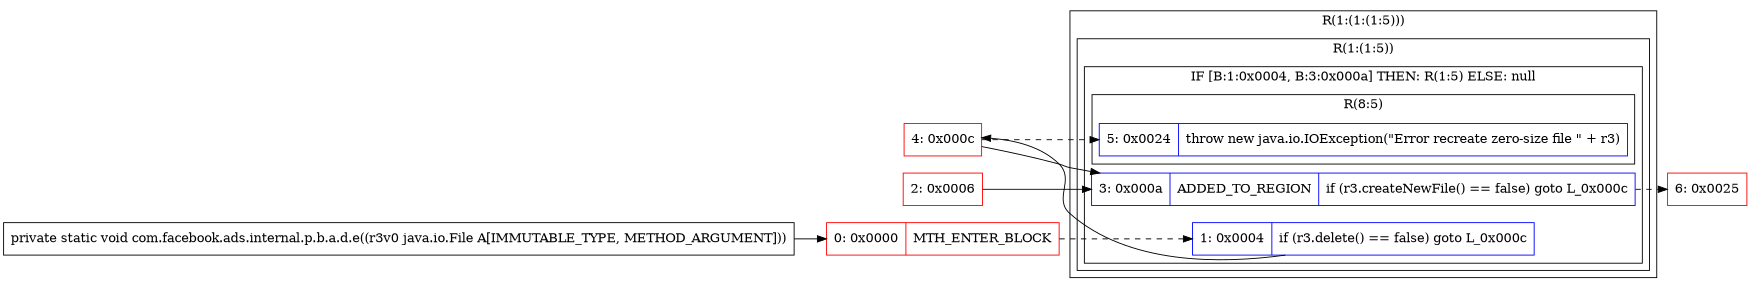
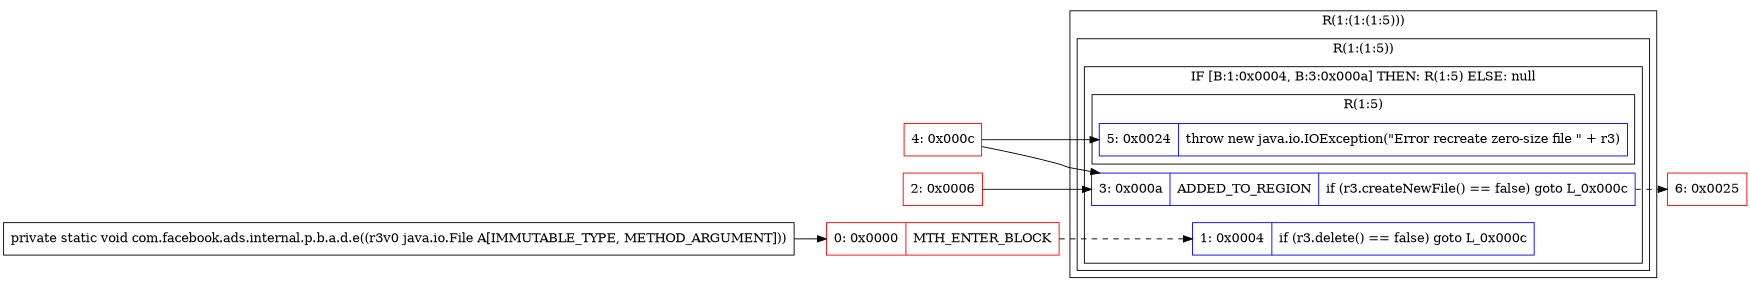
(1363, 105) -> (1363, 105)
(1036, 140) -> (1036, 140)
(1128, 246) -> none
